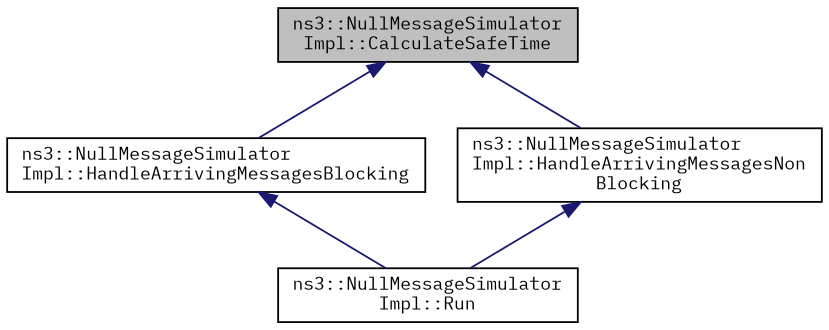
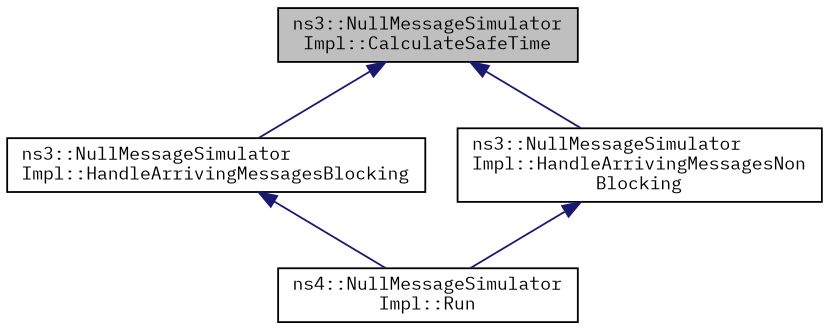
(428, 295) -> (428, 295)
